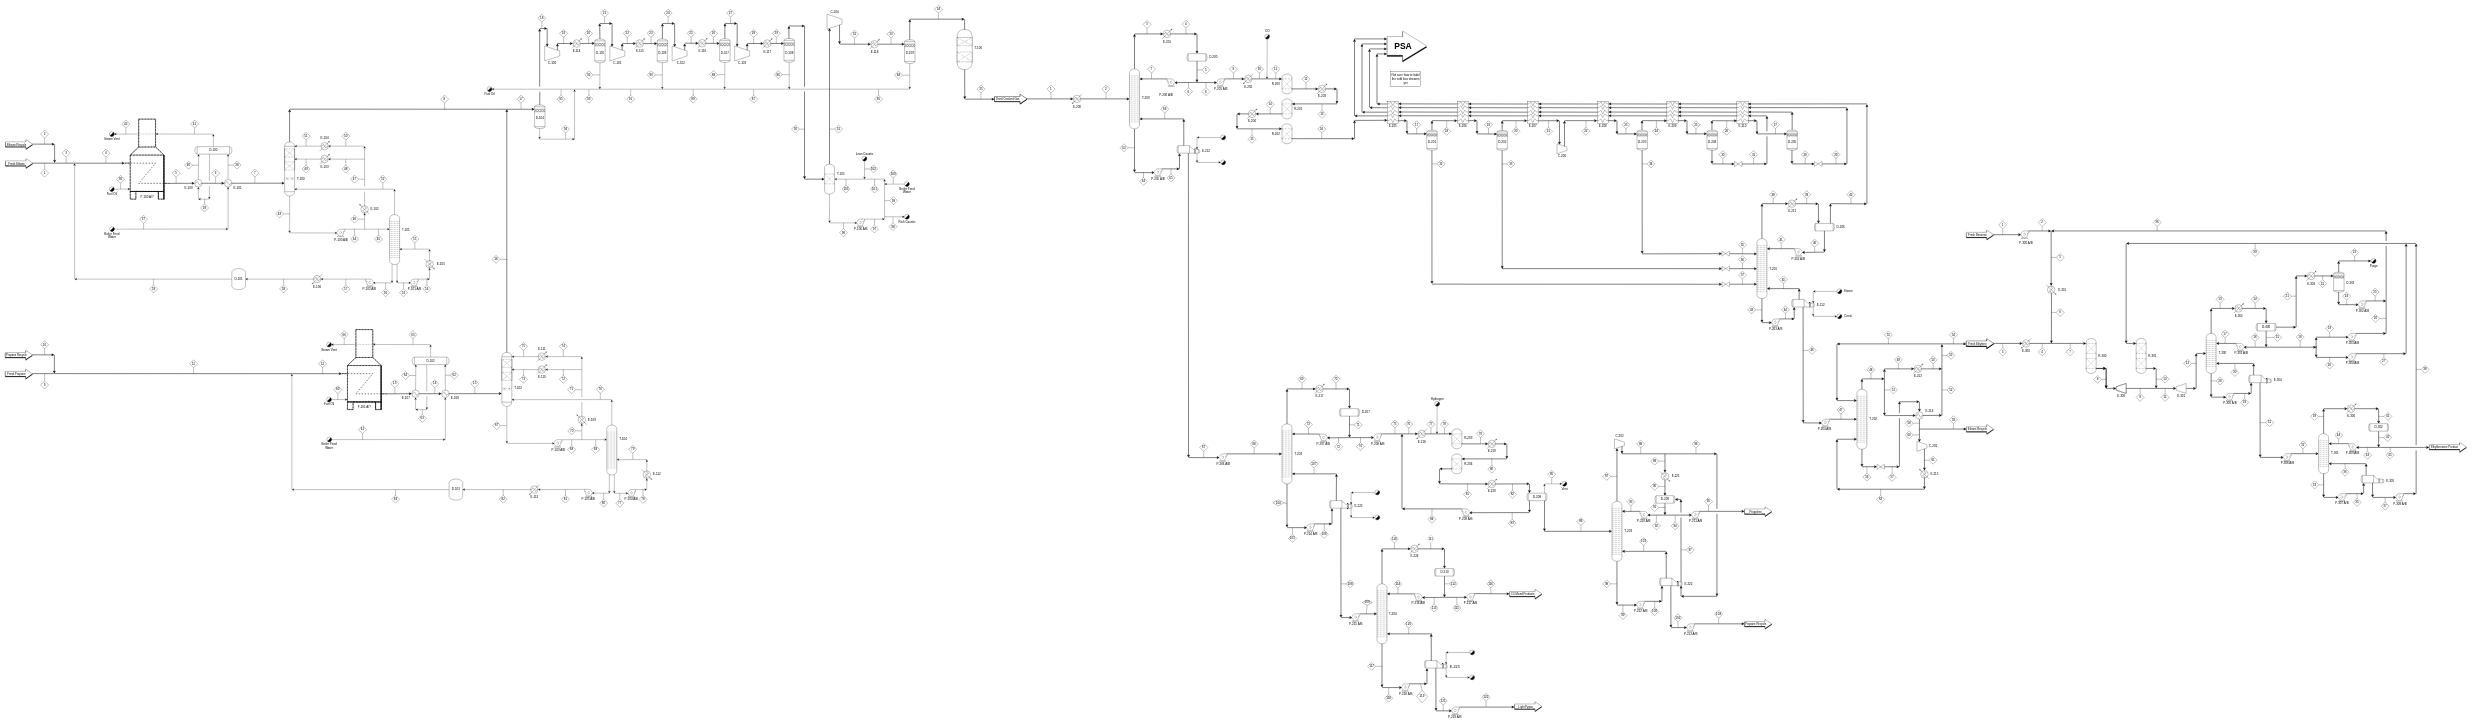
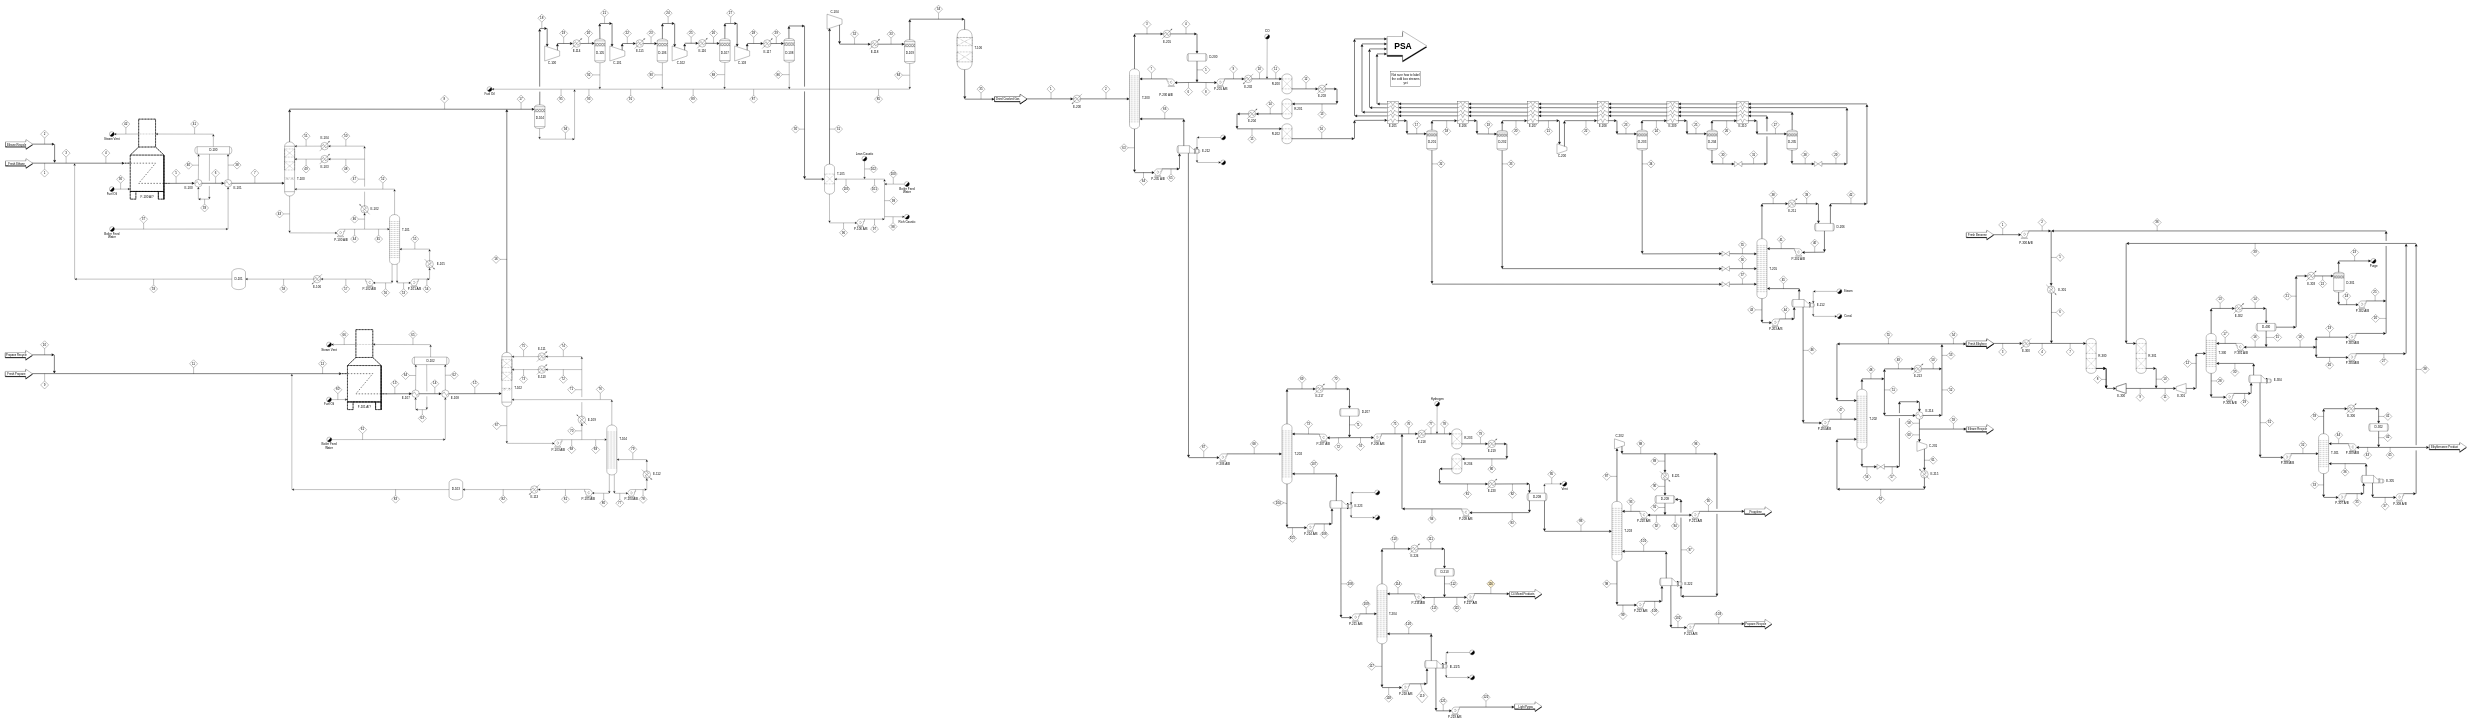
(1431, 539) -> (1431, 539)
(1491, 584) -> (1491, 584)
(1367, 603) -> (1366, 604)
